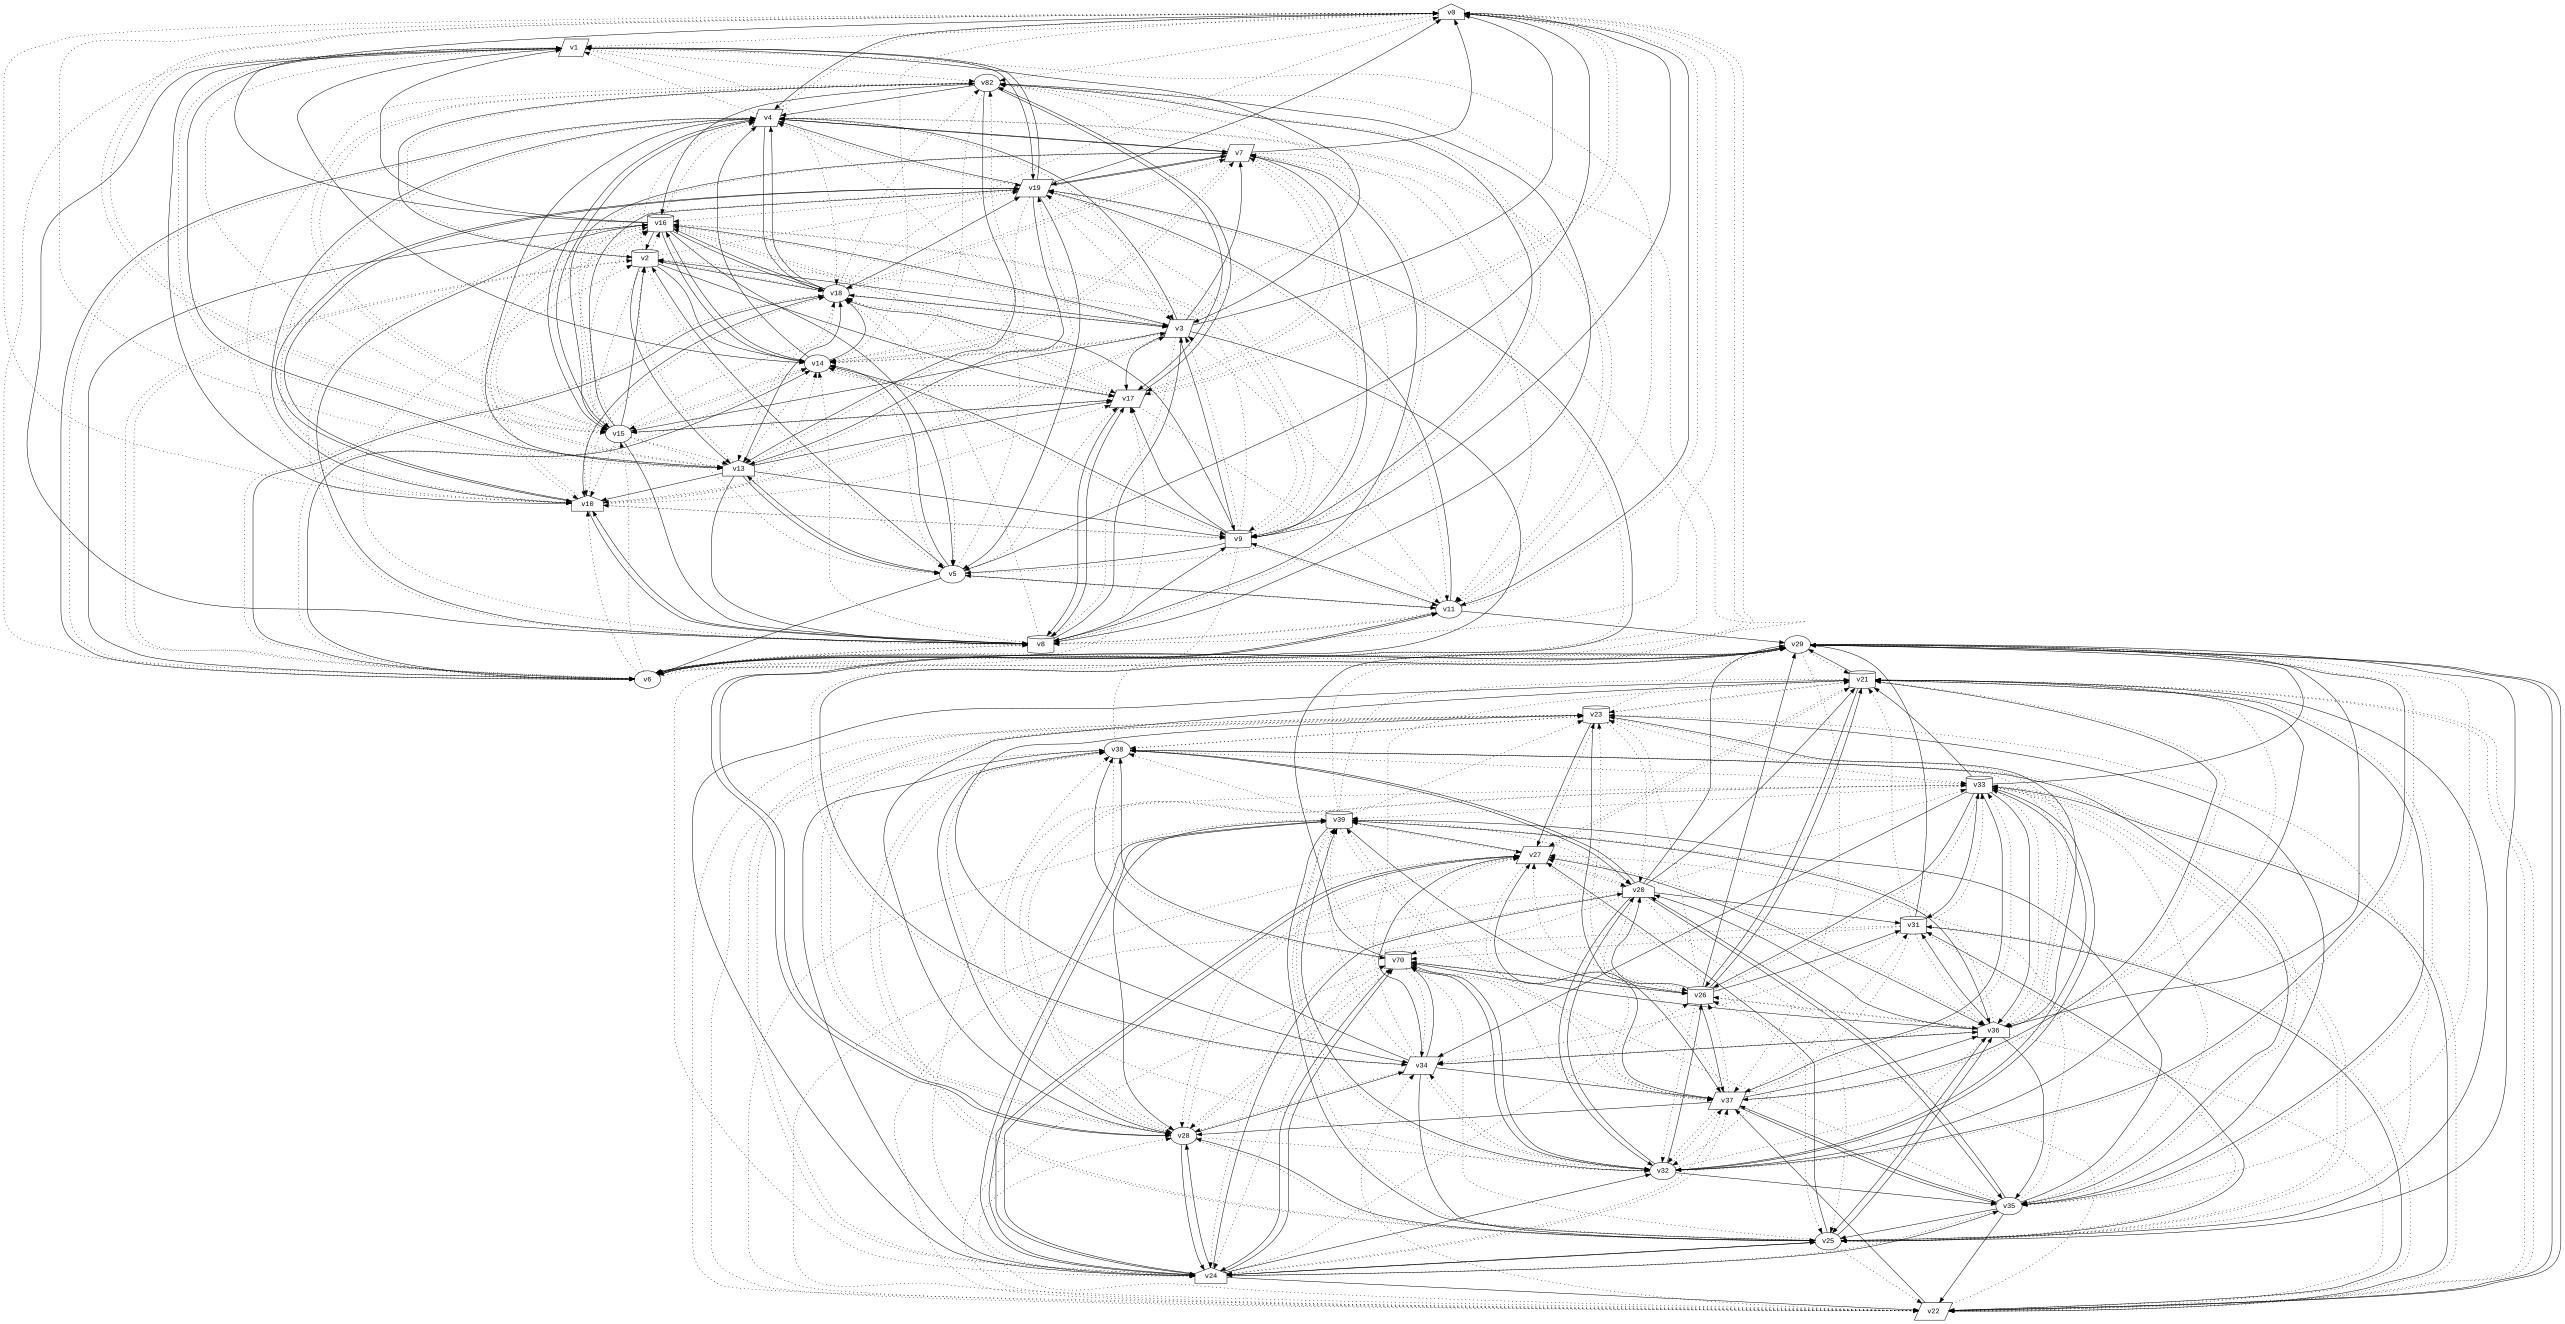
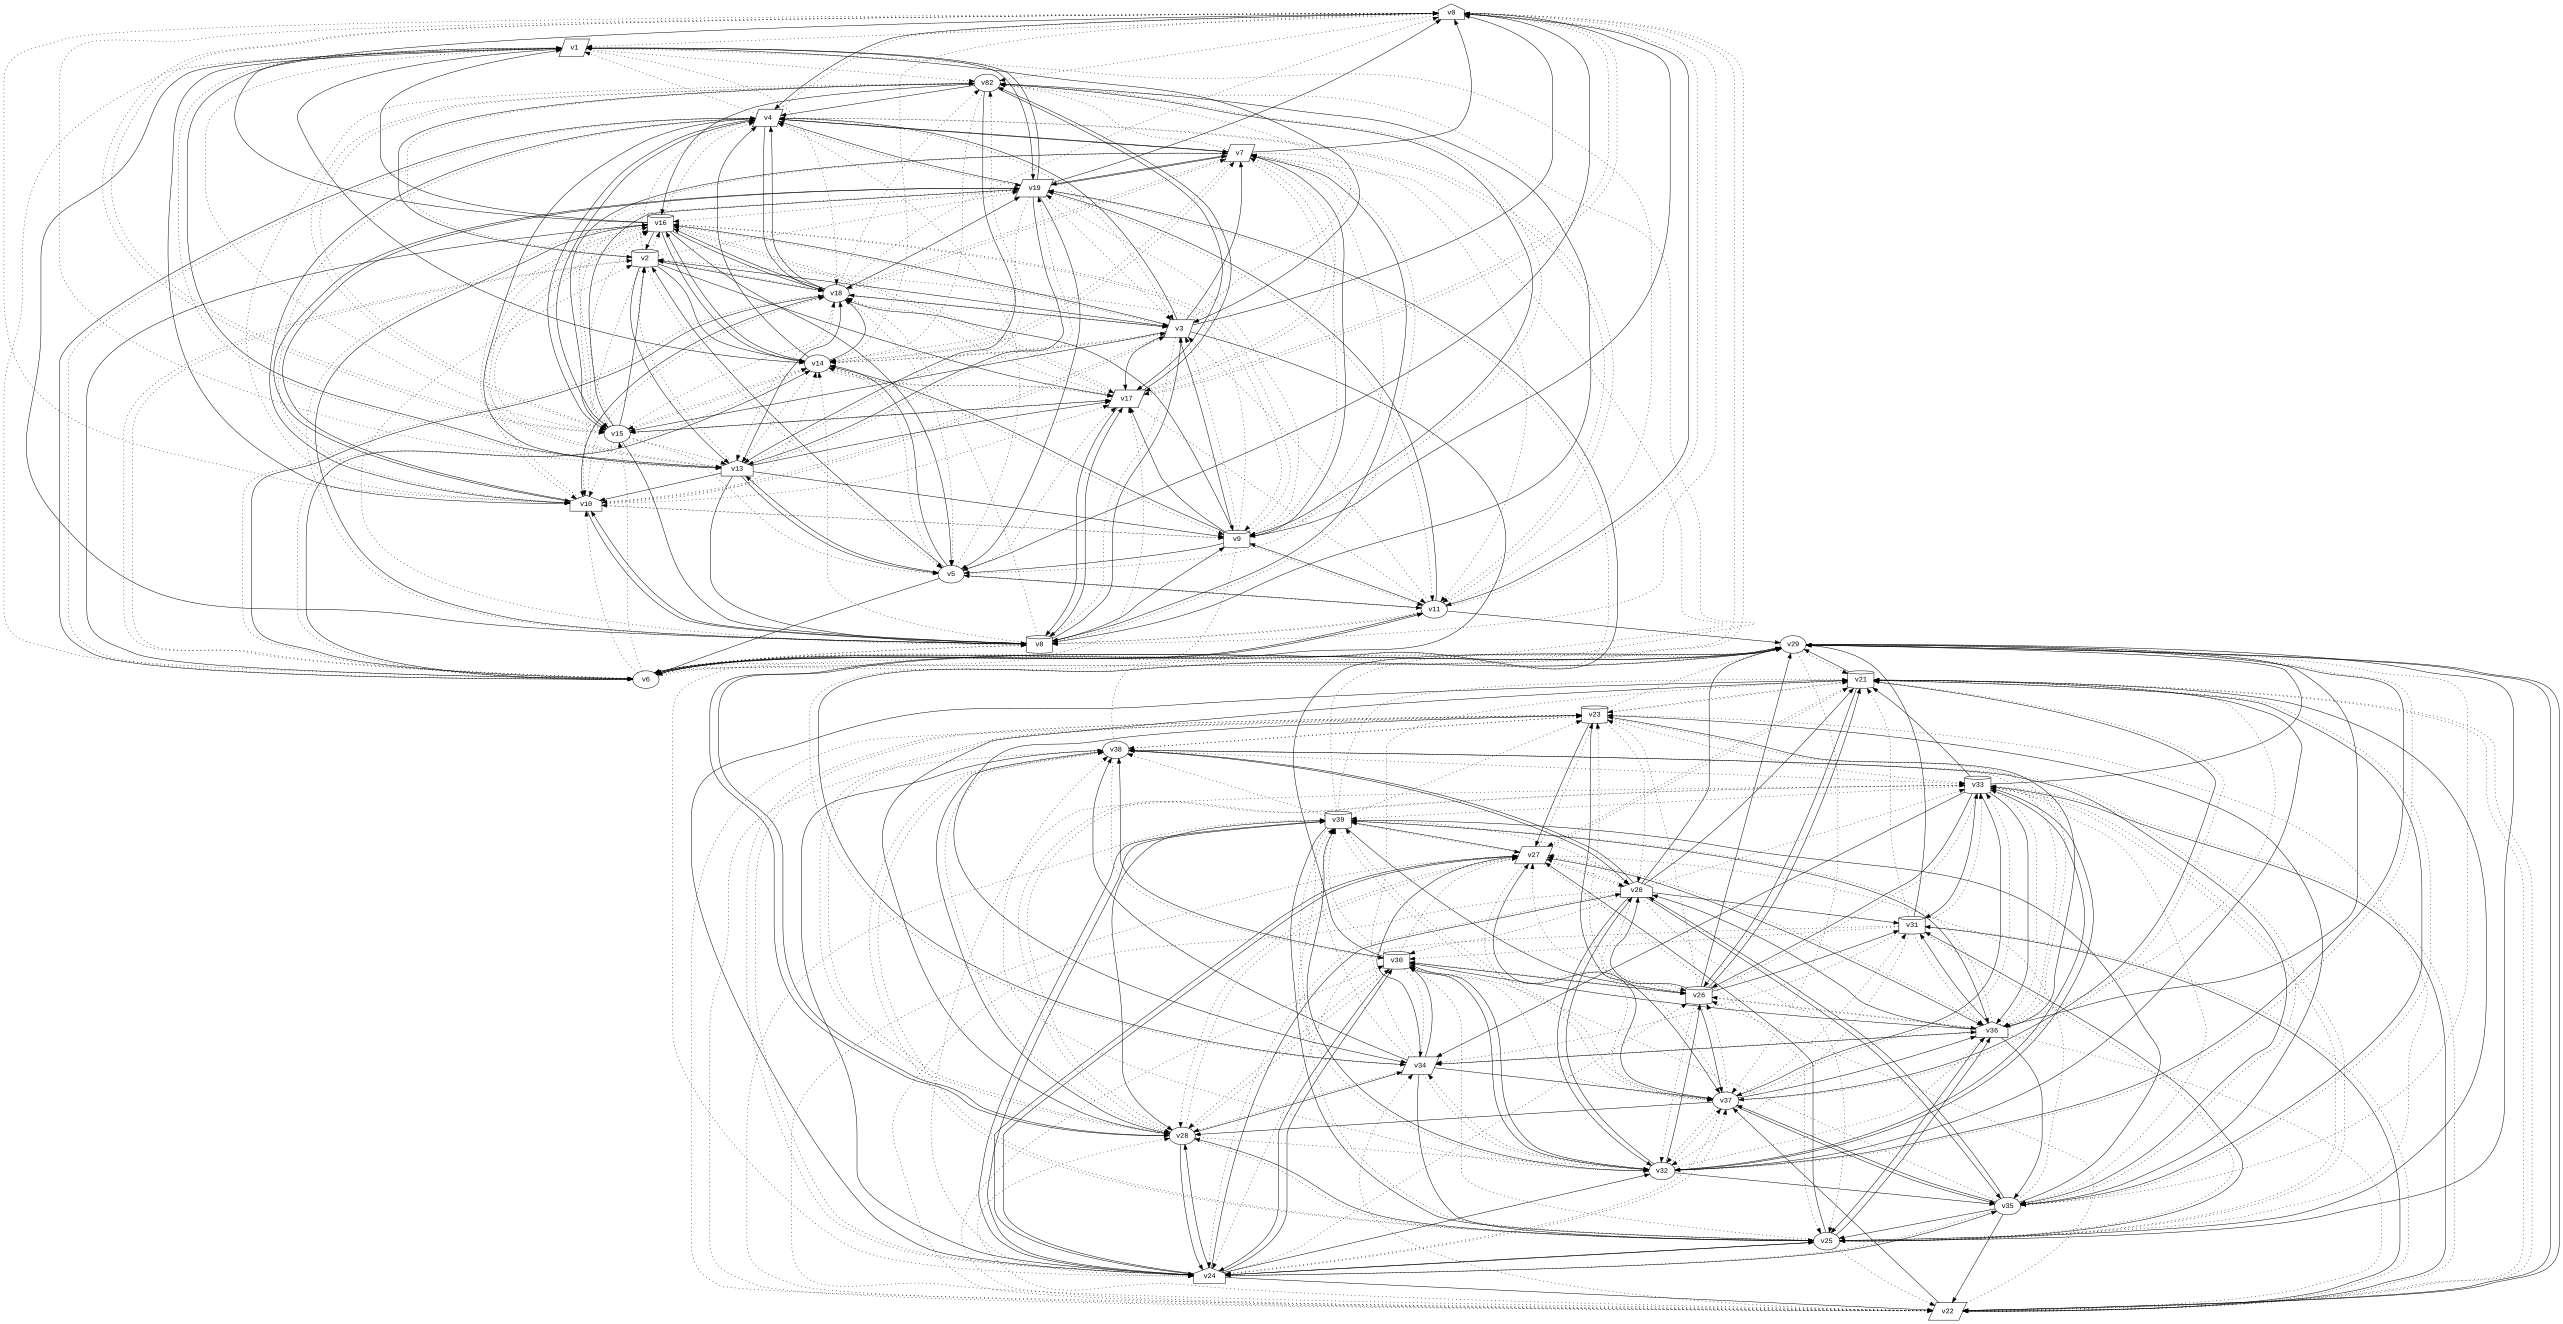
(1398, 960) -> (1397, 960)
(1727, 1101) -> (1726, 1101)
